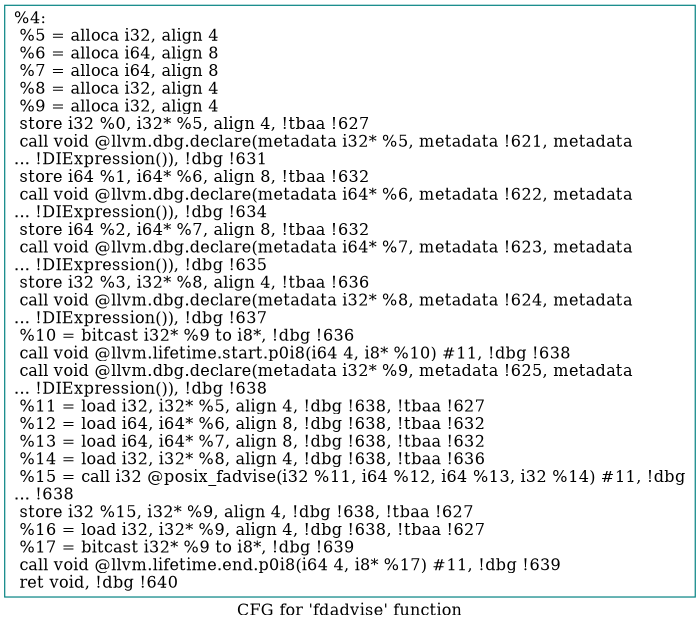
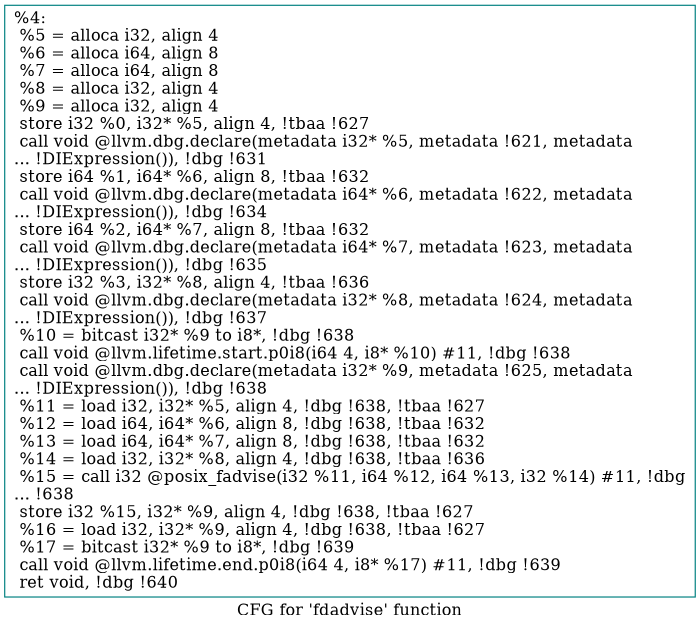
(185, 336) -> (185, 336)
